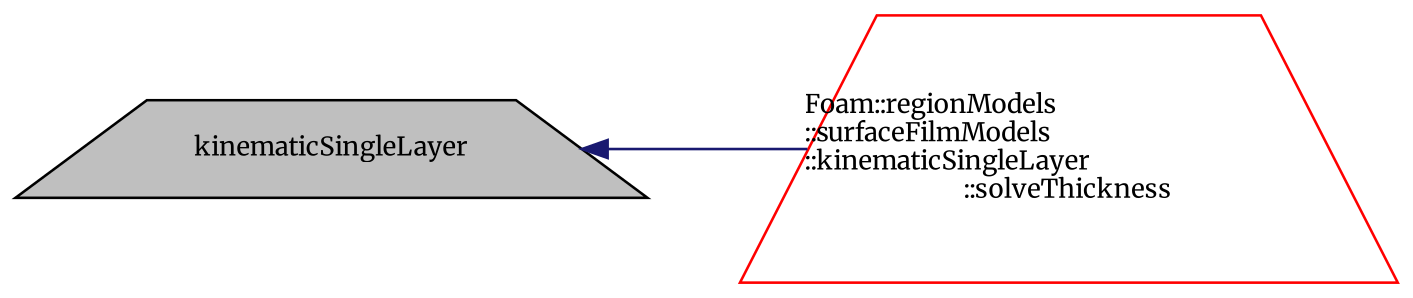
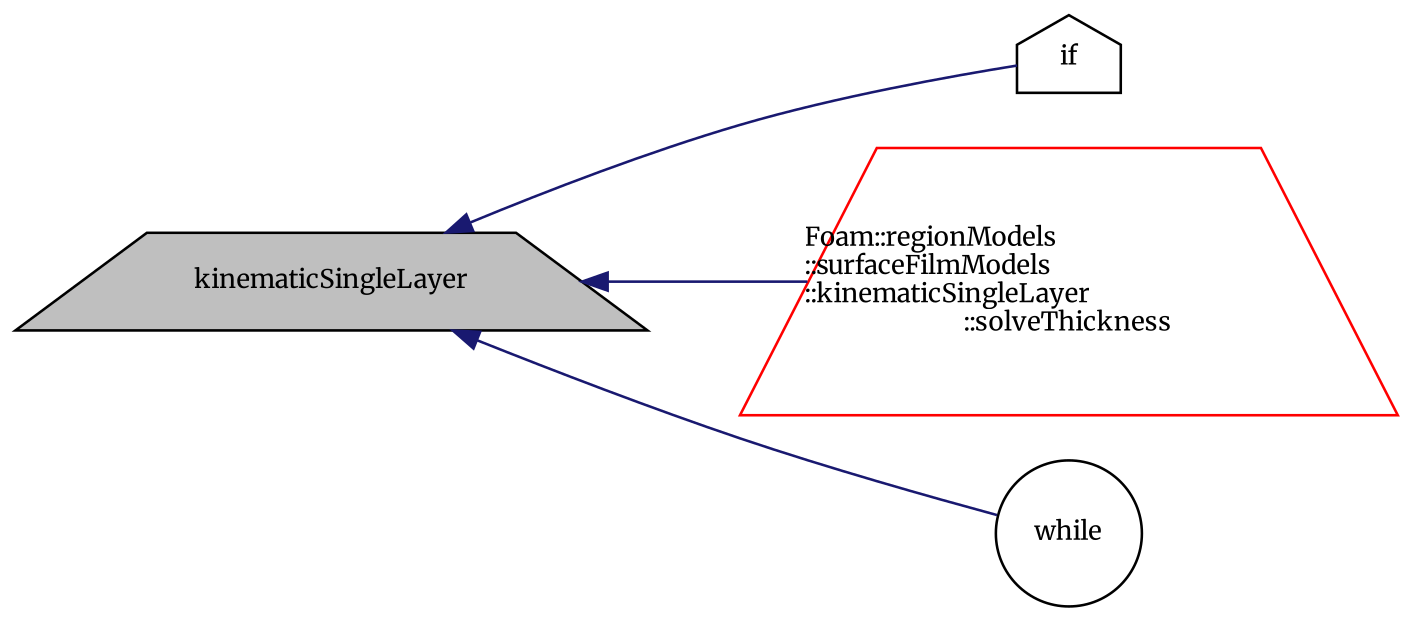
none -> (1069, 58)
none -> (1069, 533)
